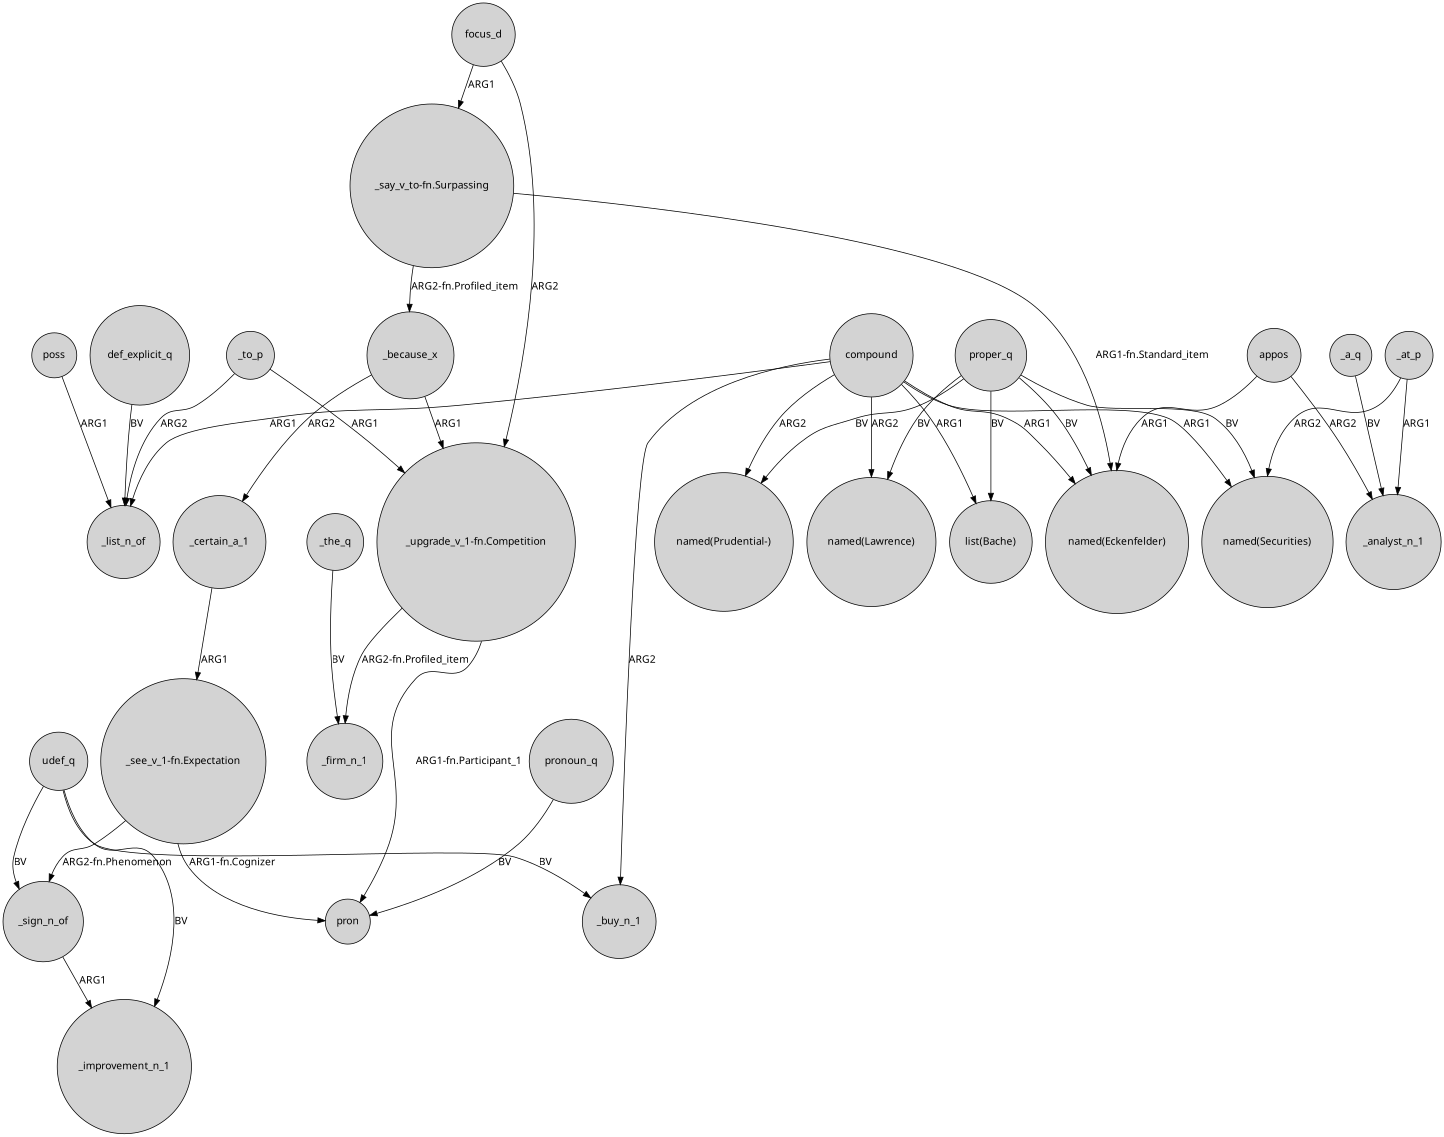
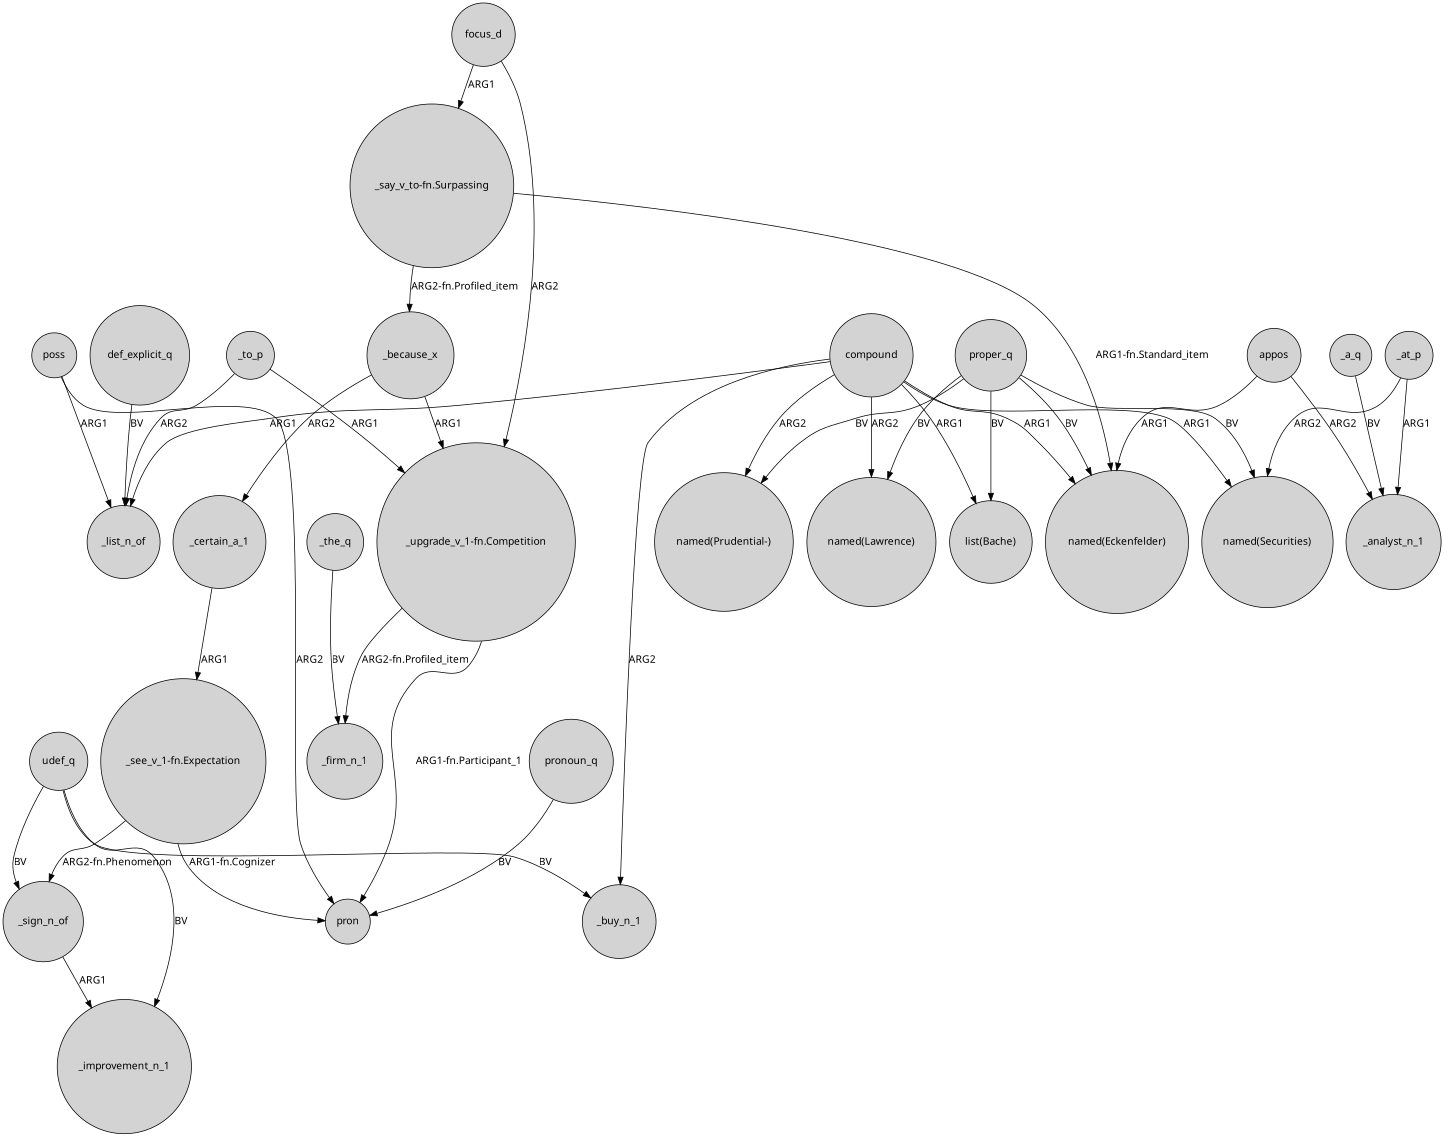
none -> (294, 544)
